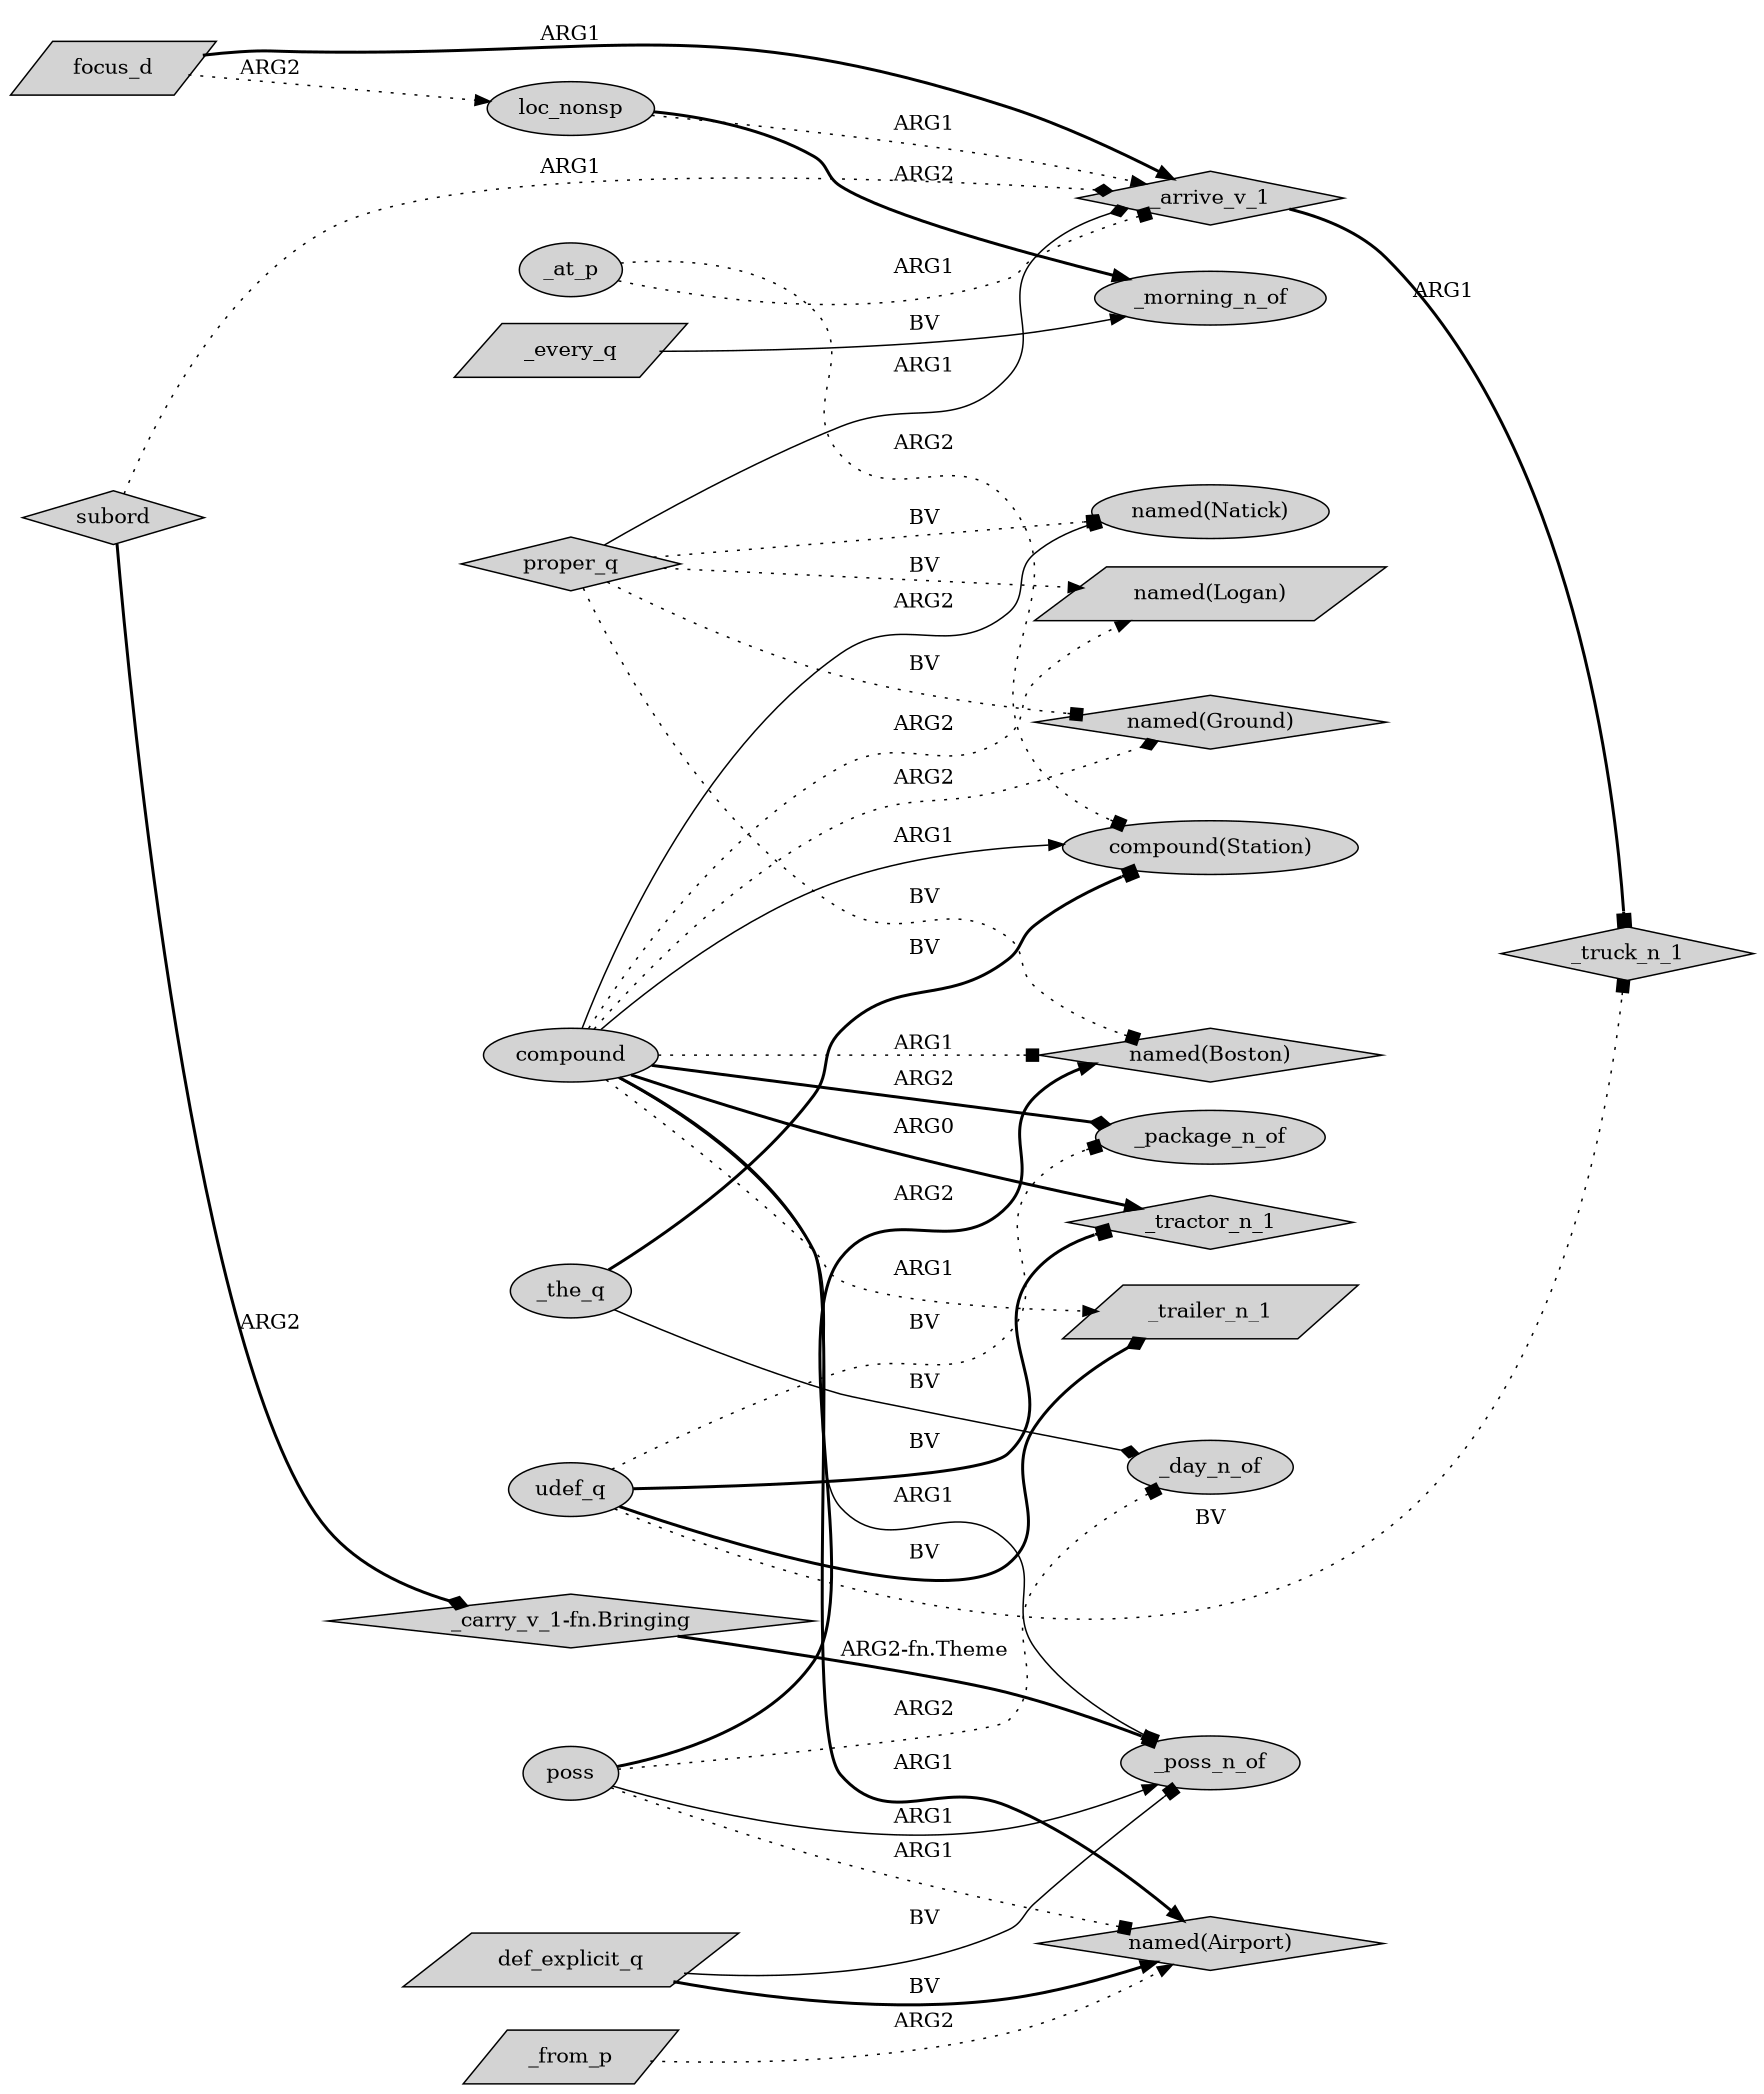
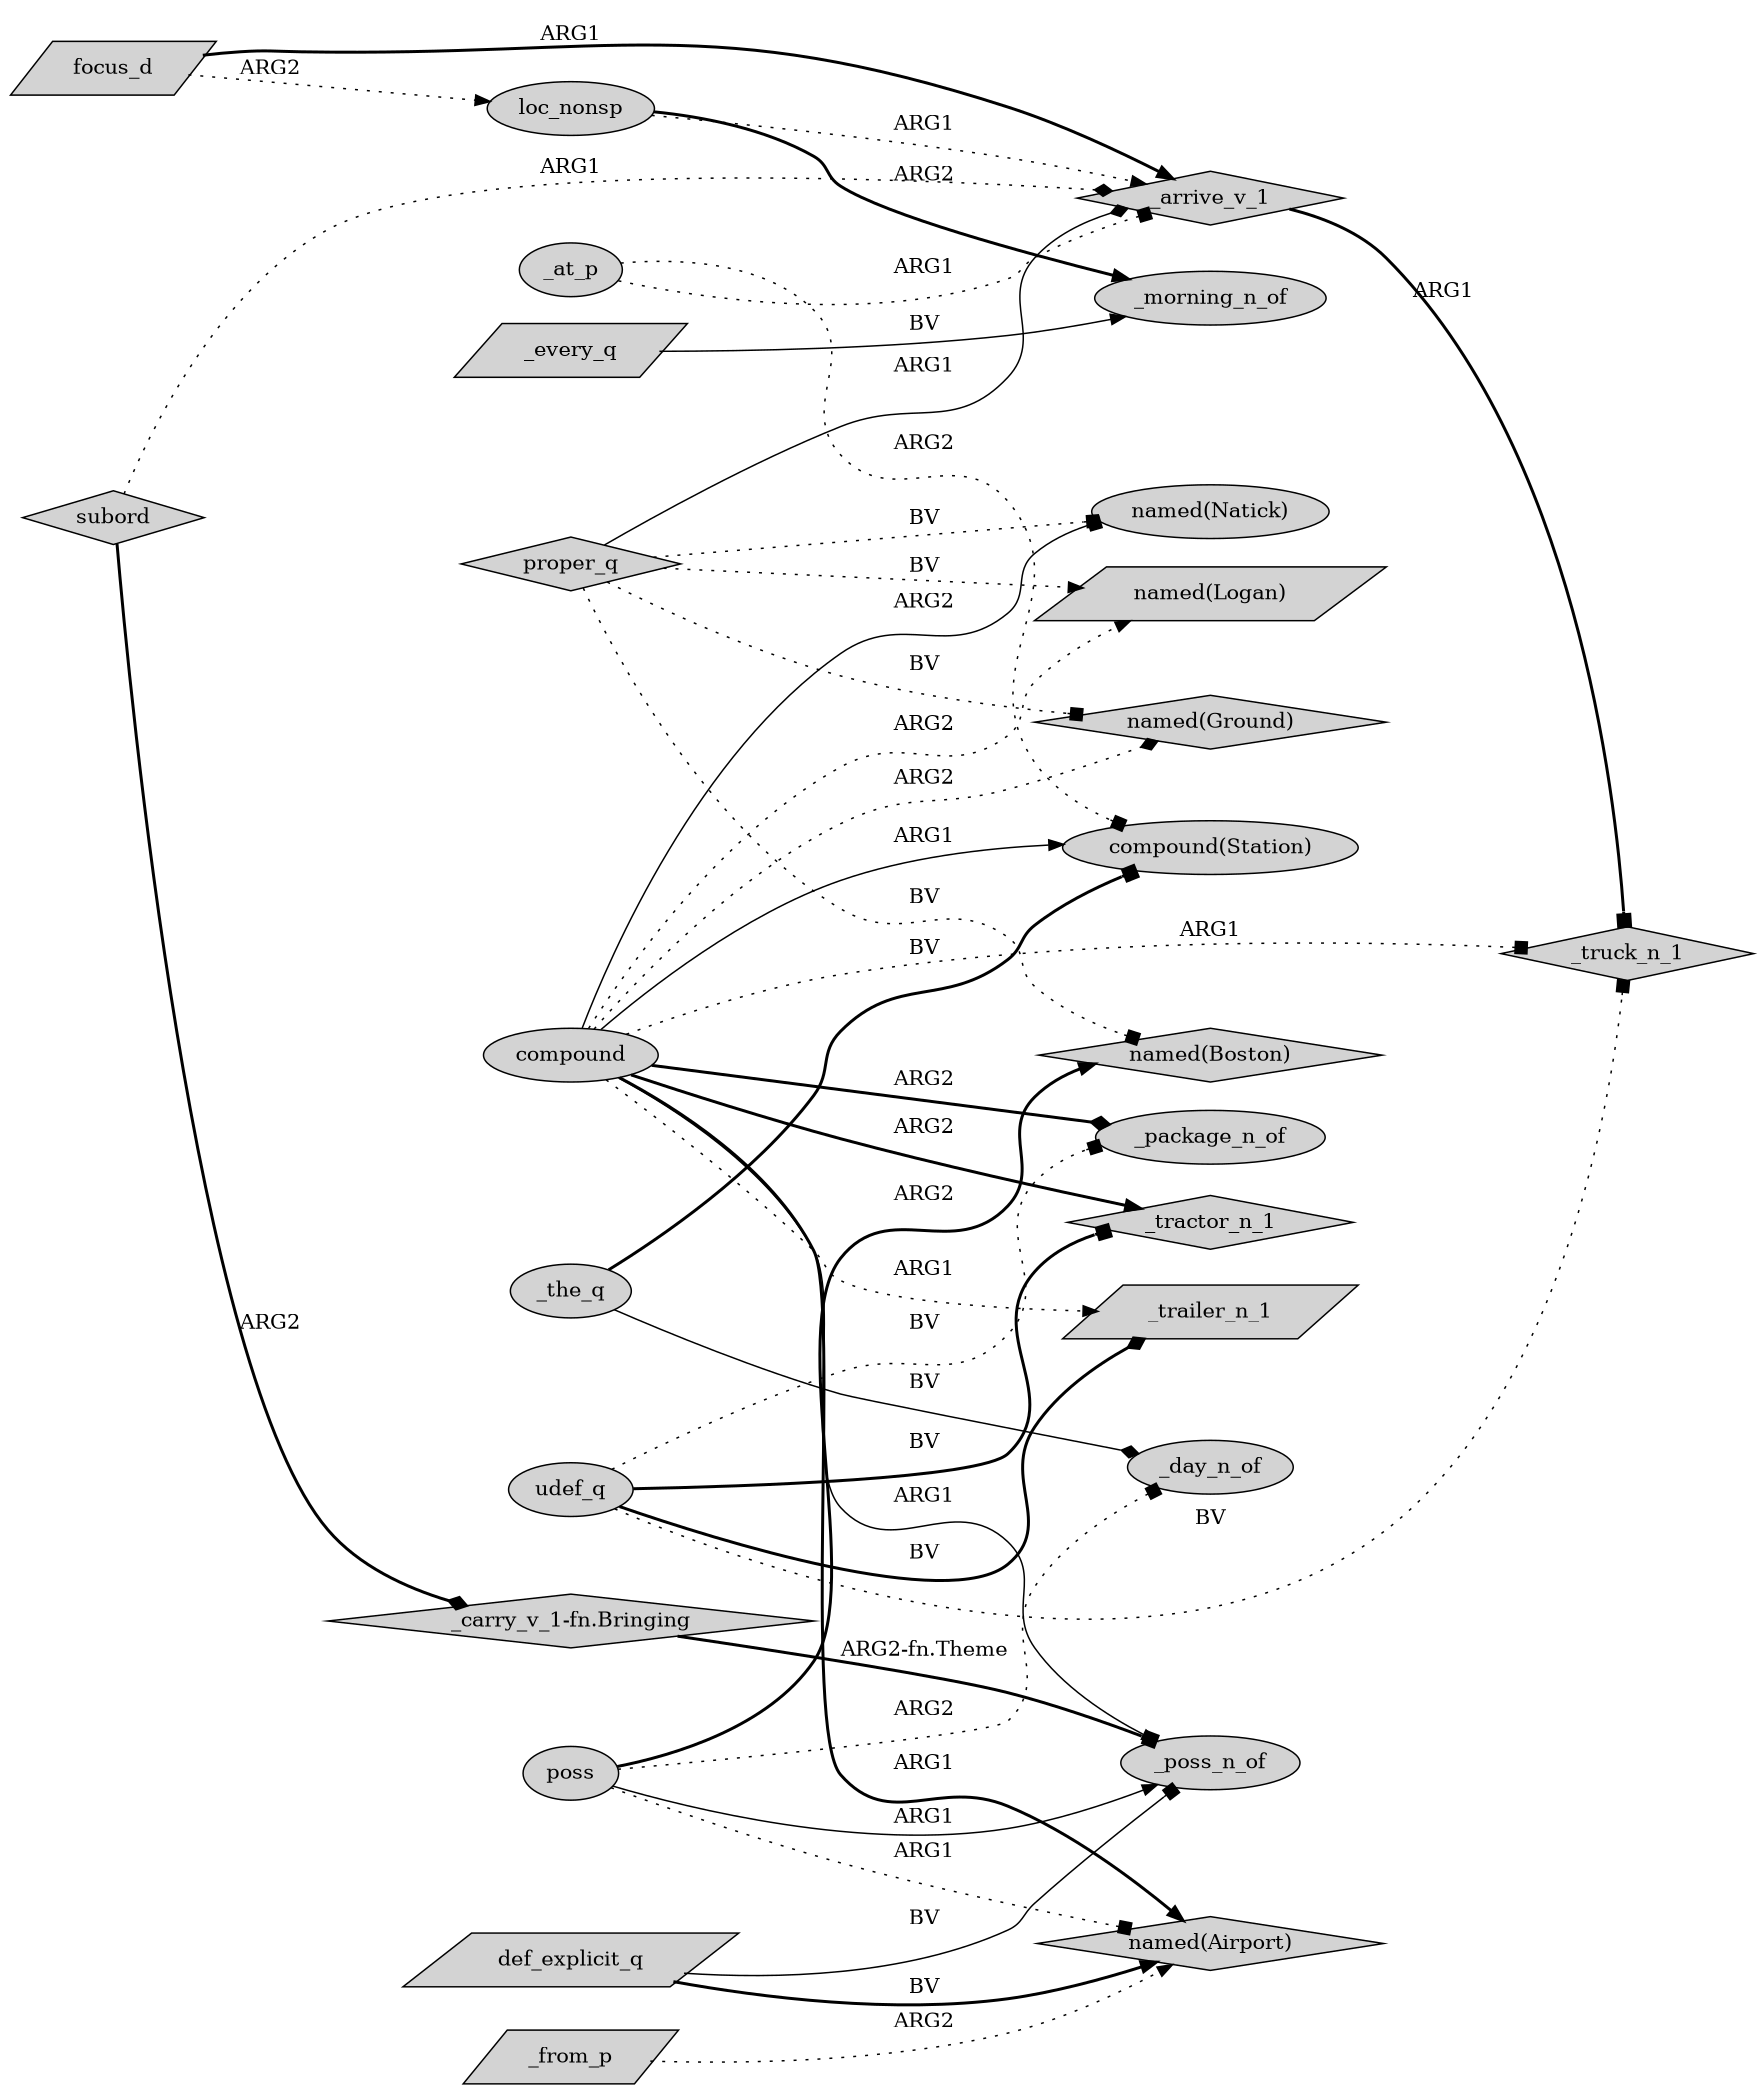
(841, 1055) -> (1064, 951)
(924, 1128) -> (924, 1128)
